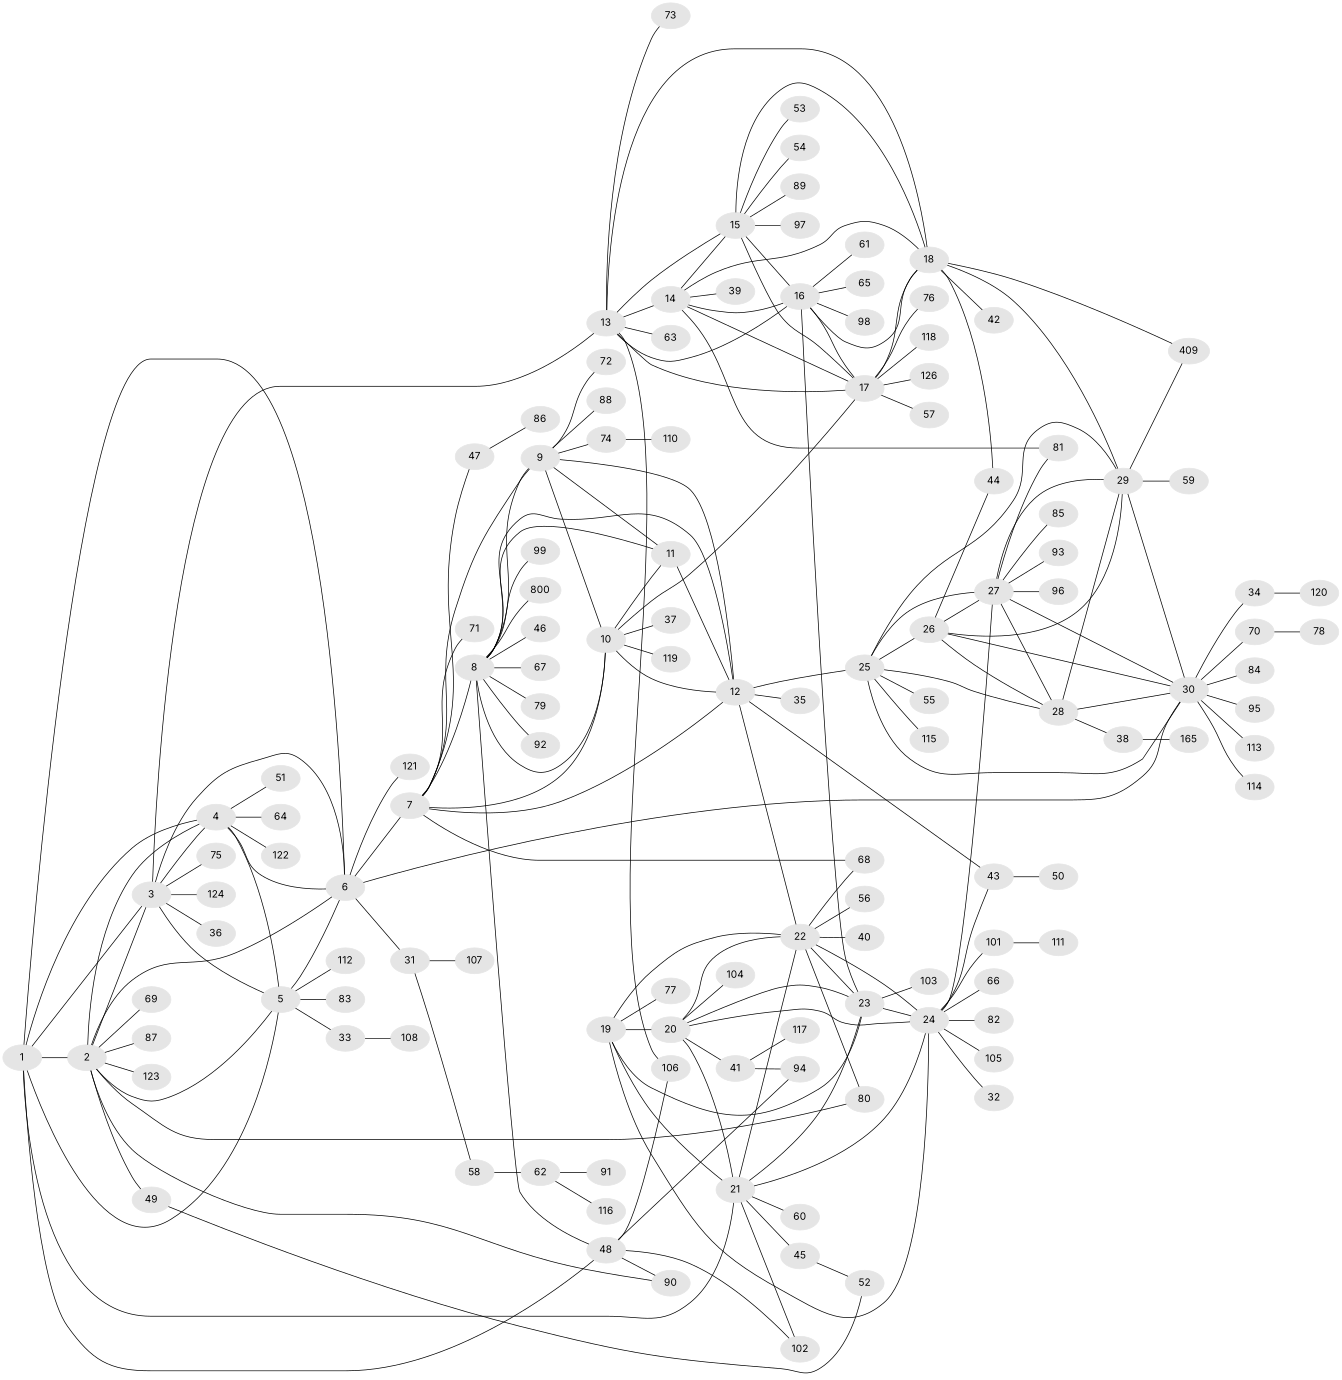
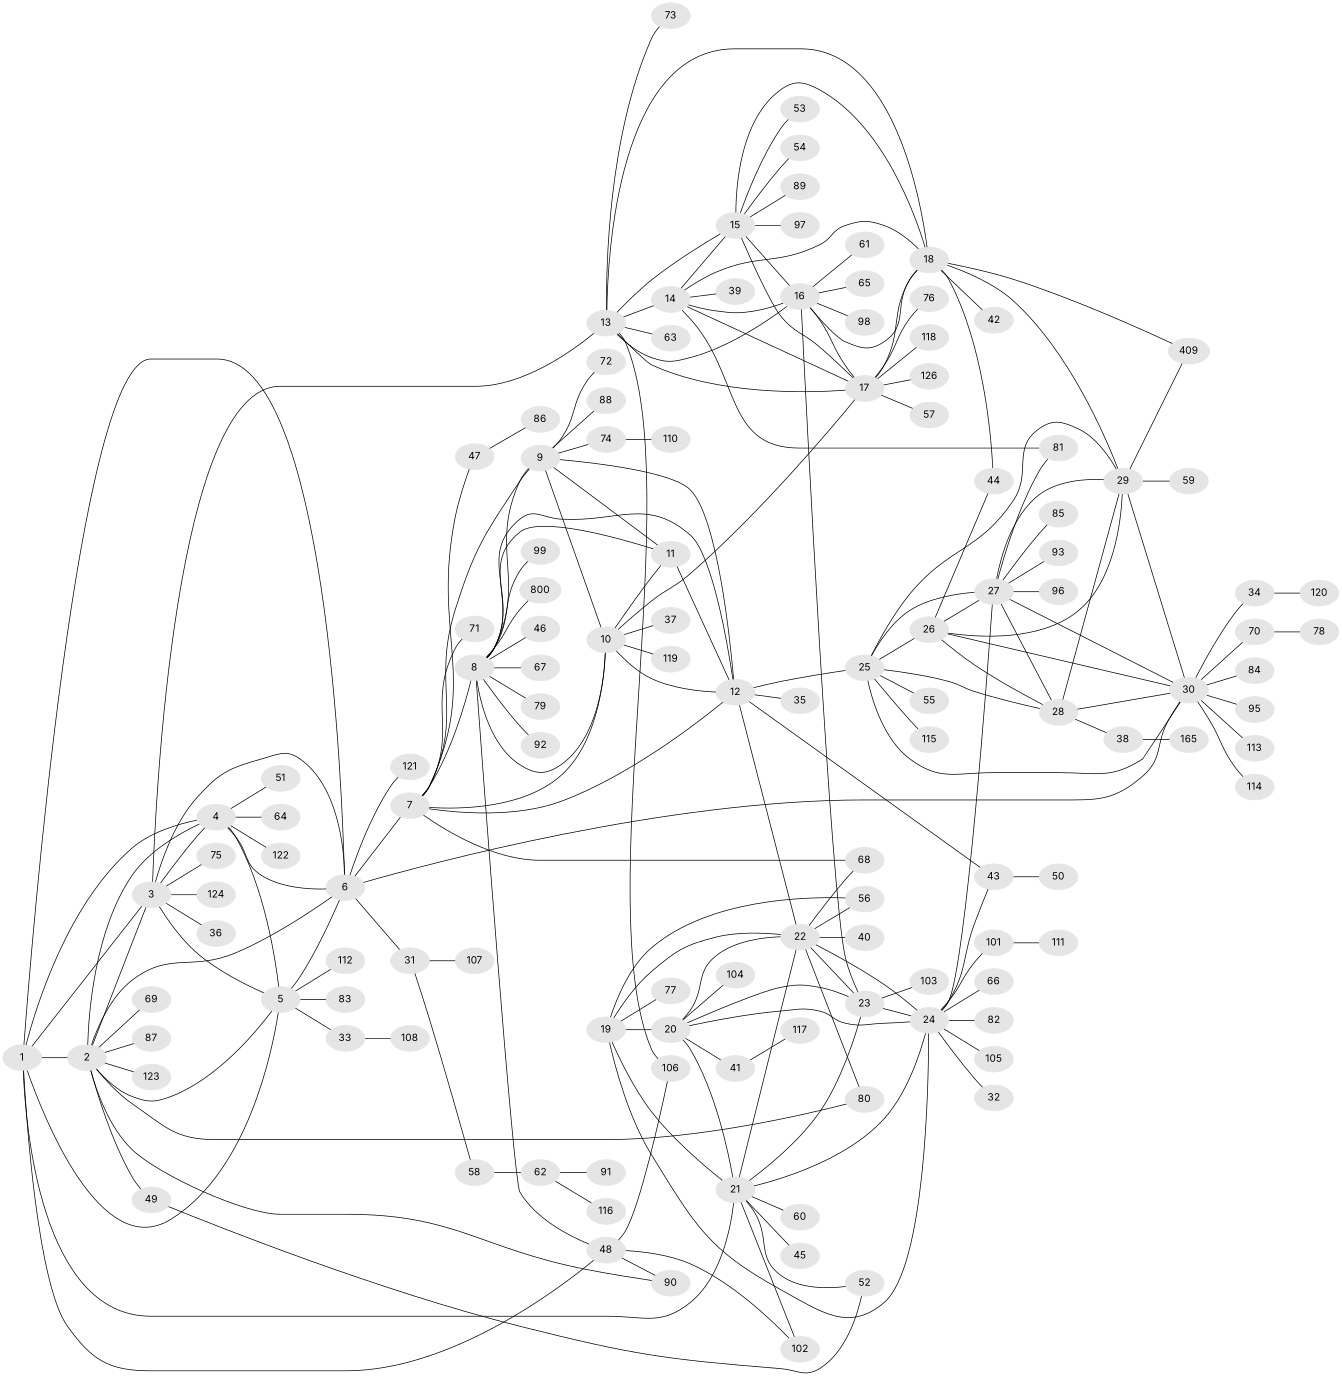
(800, 1069) -> none
(740, 1115) -> (705, 918)
(832, 1270) -> (775, 1270)
